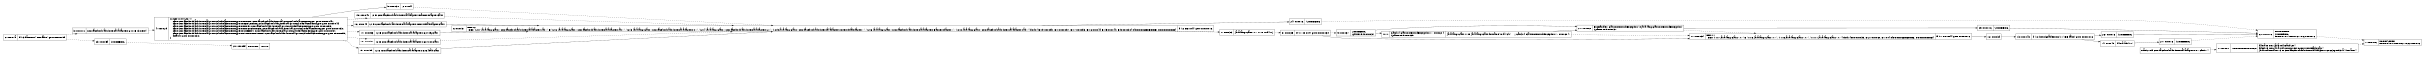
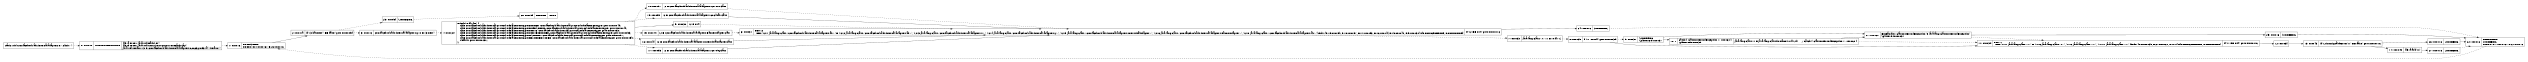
none -> (289, 39)
(2244, 48) -> (108, 46)
